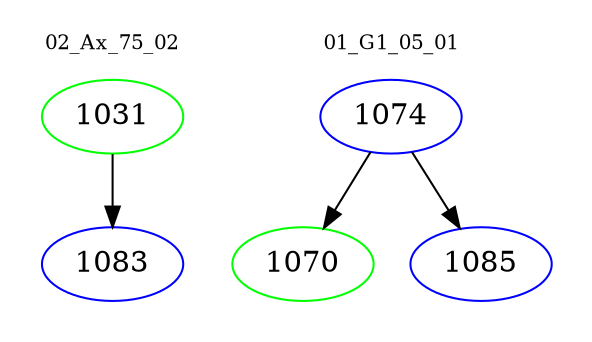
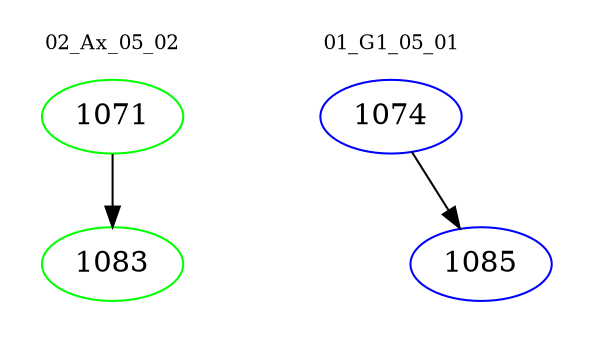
(113, 44) -> (113, 44)
(113, 117) -> (113, 117)
(113, 264) -> (113, 264)
(303, 264) -> none
